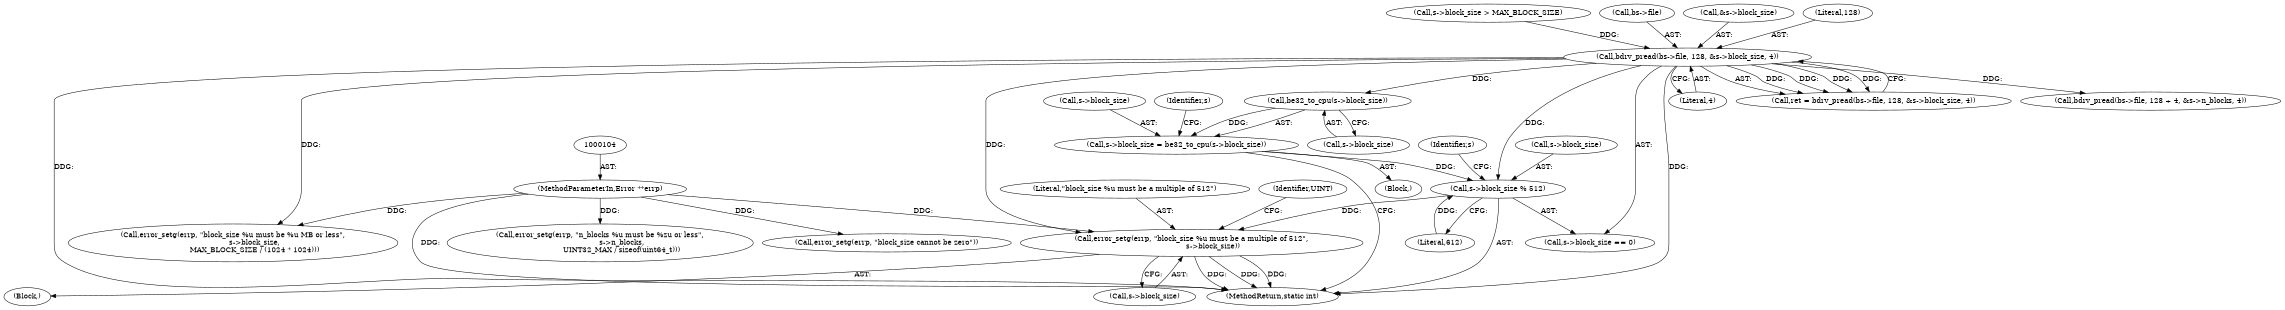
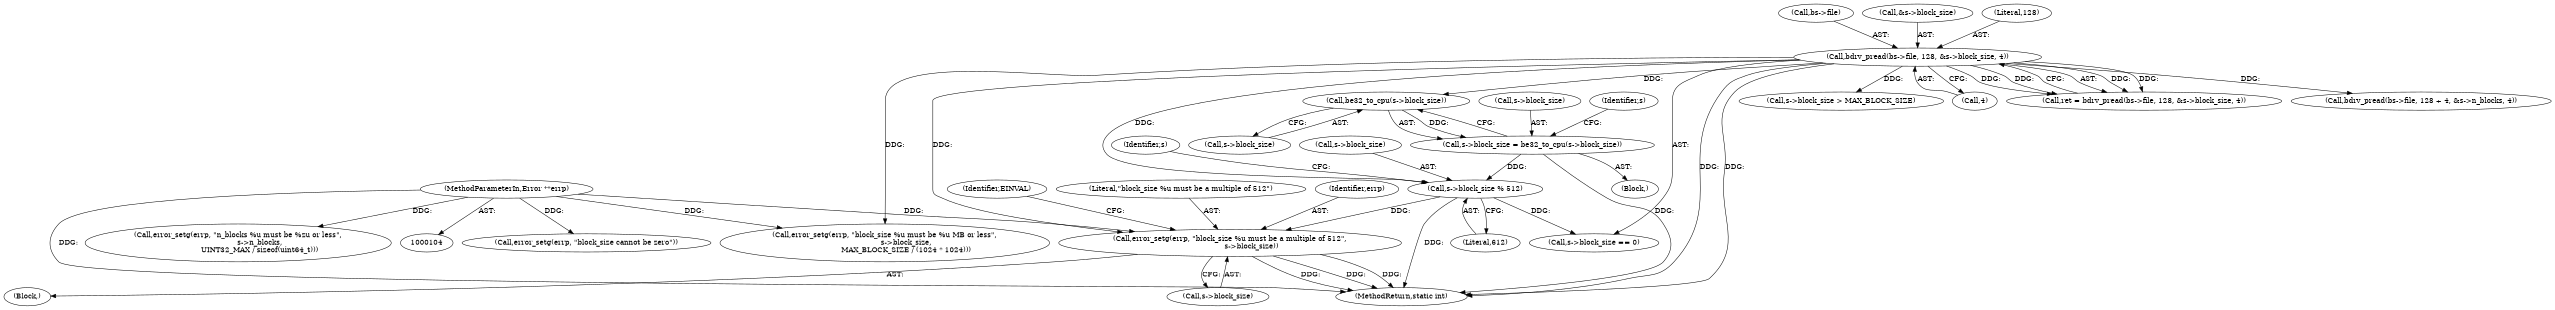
(1585, 34) -> (1882, 78)
(1698, 101) -> (1975, 101)
none -> (1465, 123)
(600, 165) -> (468, 215)
(1303, 189) -> (997, 189)
none -> (1357, 189)
(1388, 211) -> (1666, 211)
(1449, 211) -> (1473, 211)
(1551, 211) -> (1542, 211)
(1506, 243) -> (1435, 243)
